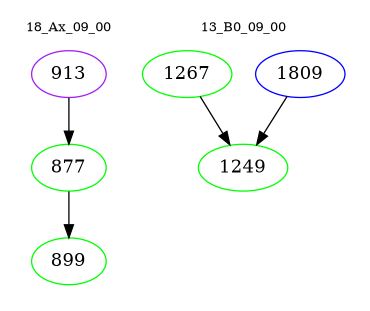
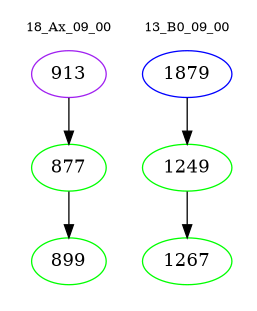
(300, 74) -> (187, 74)
(212, 115) -> (187, 208)
